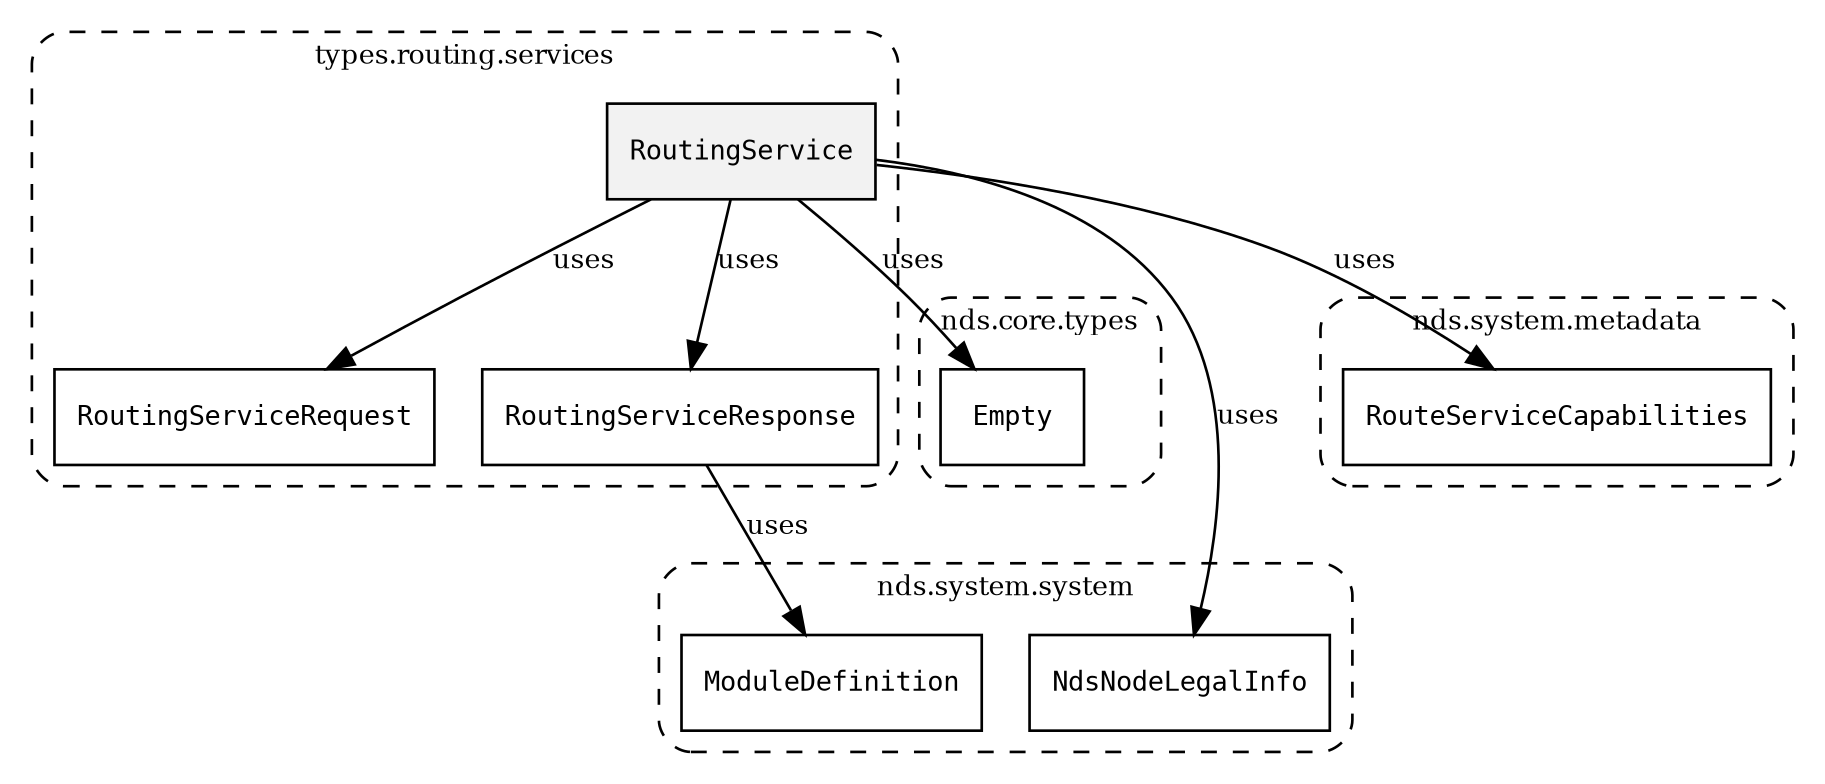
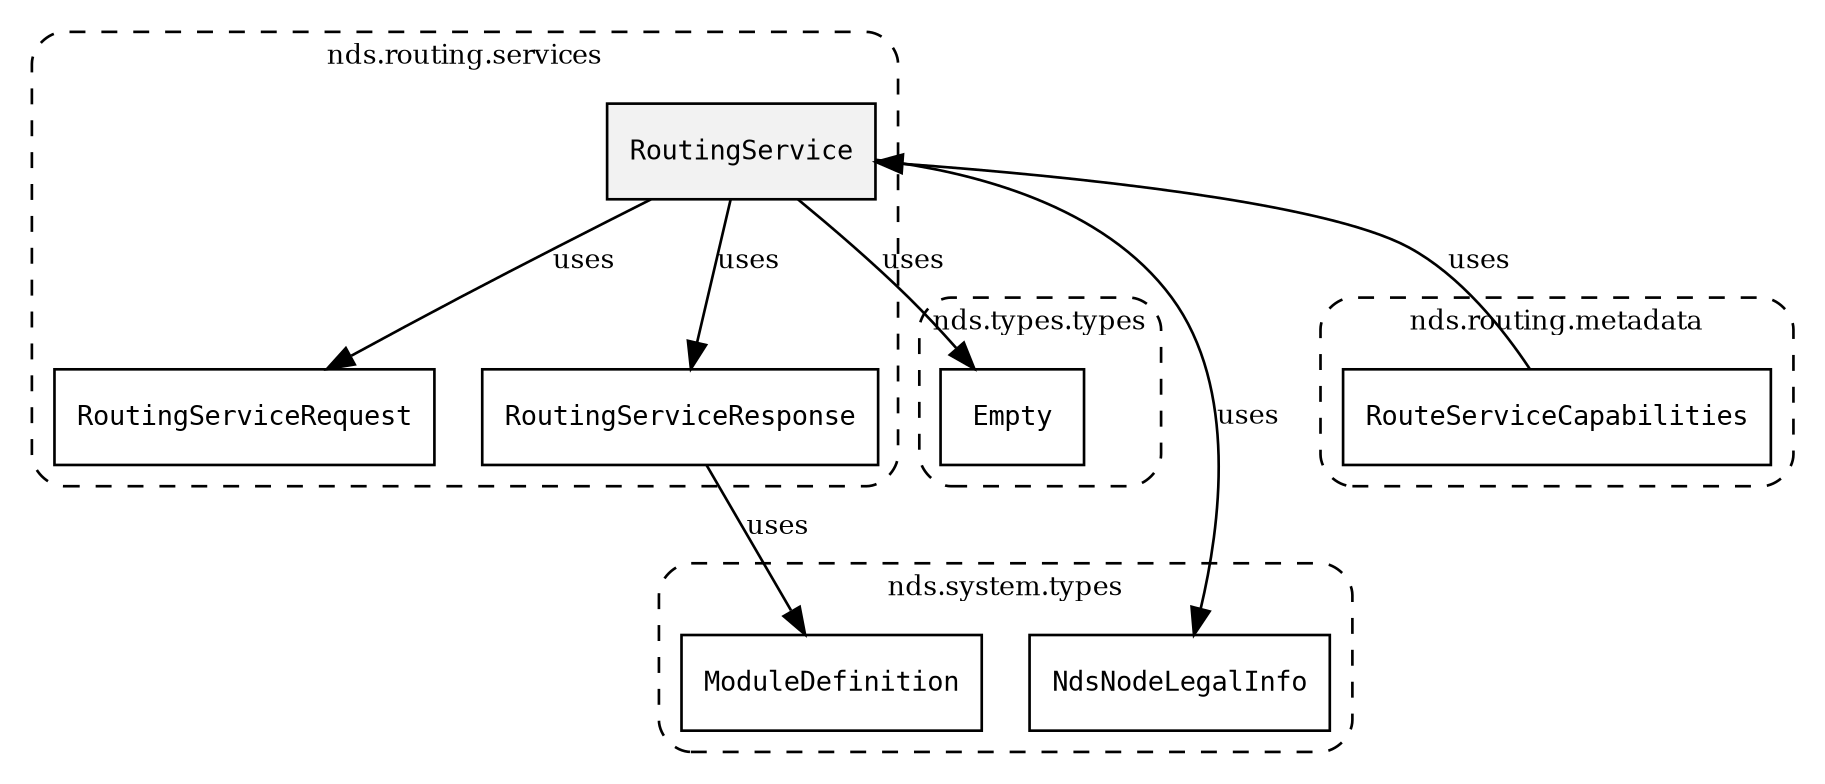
(465, 57) -> (465, 57)
(1186, 222) -> (1245, 202)
(1040, 323) -> (1040, 323)
(1557, 323) -> (1557, 323)
(1006, 589) -> (1006, 589)
